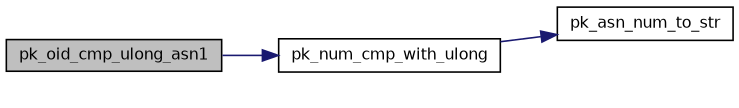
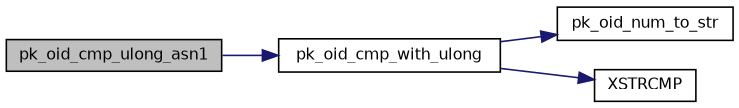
(645, 24) -> (645, 24)
(390, 55) -> (390, 55)
none -> (645, 86)
